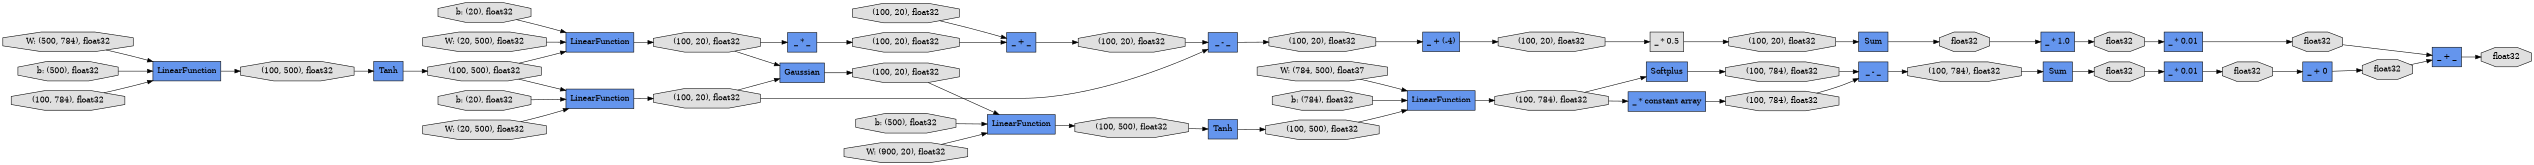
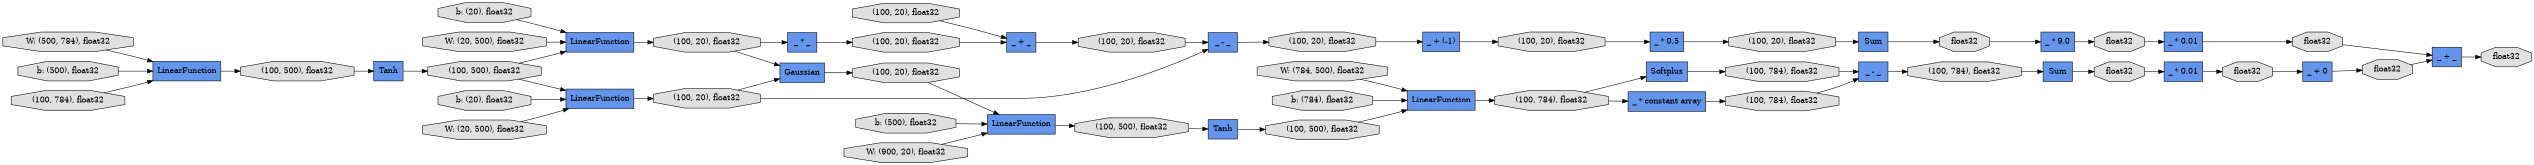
(1441, 42) -> (1441, 42)
(1667, 42) -> (1667, 42)
(2058, 42) -> (2058, 42)
(1322, 71) -> (1322, 71)
